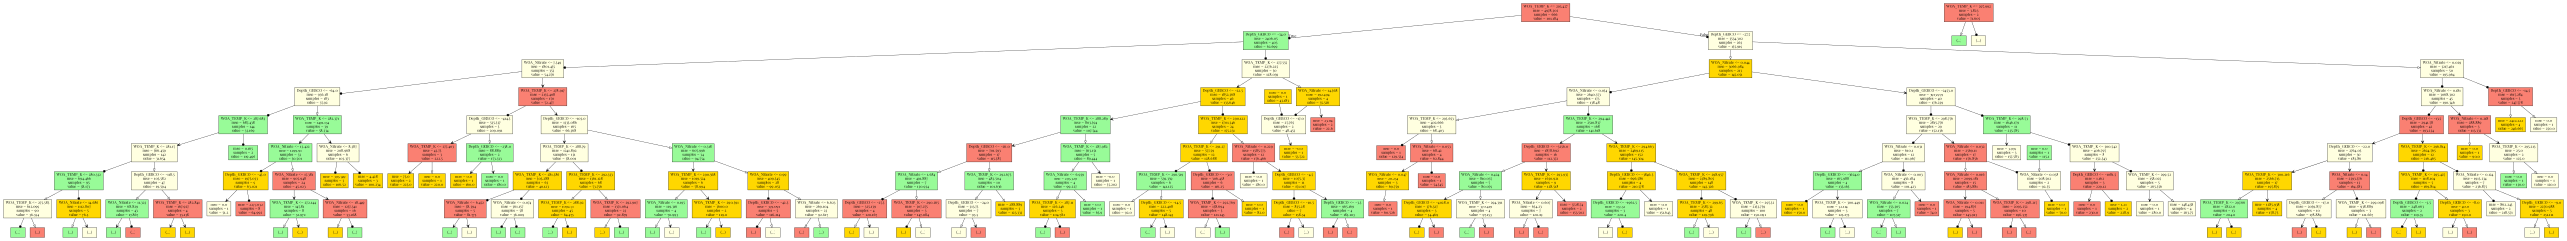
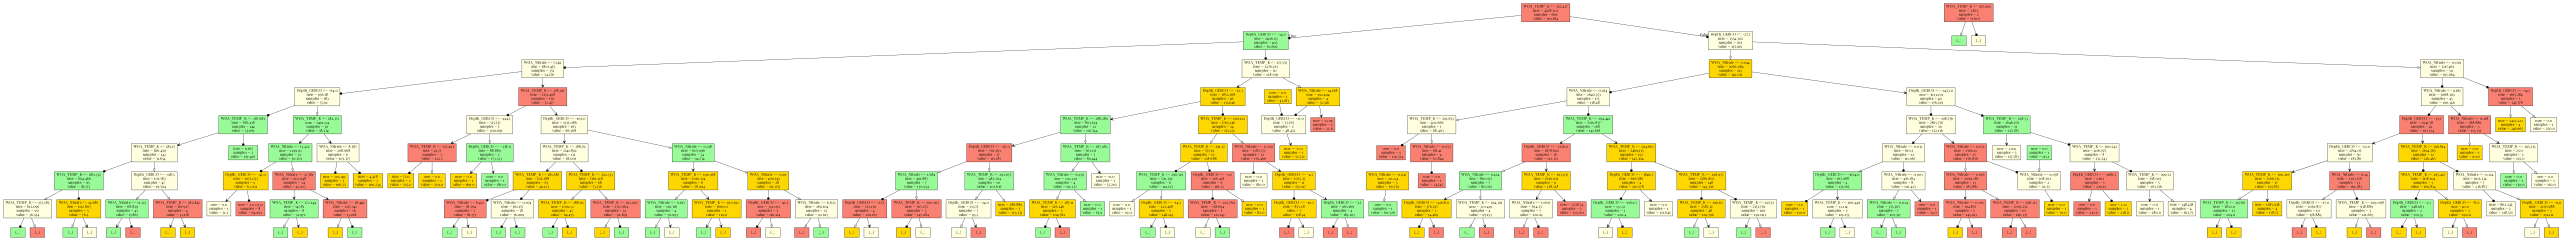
(1411, 166) -> none
(416, 167) -> (416, 167)
(1383, 209) -> (1383, 209)
